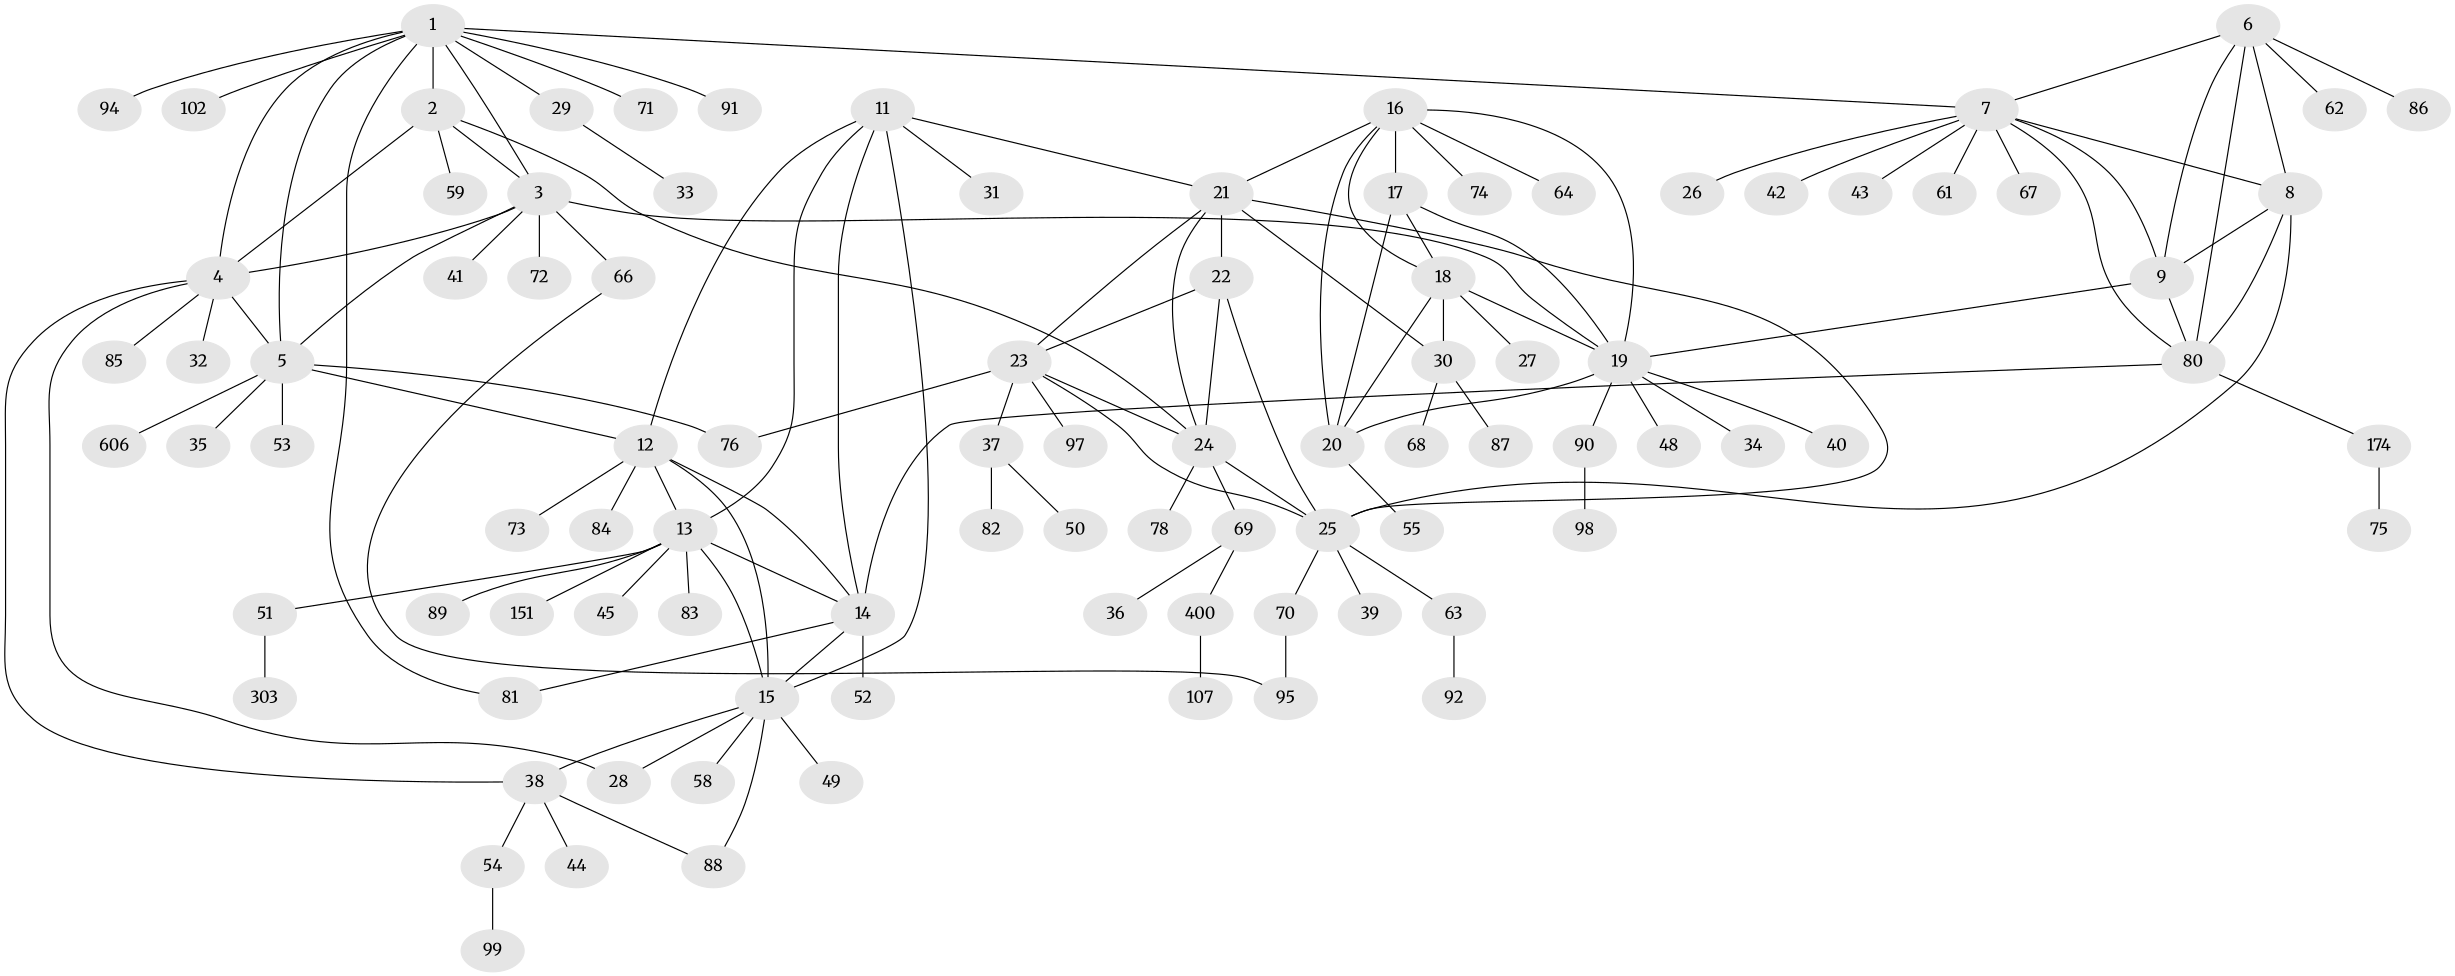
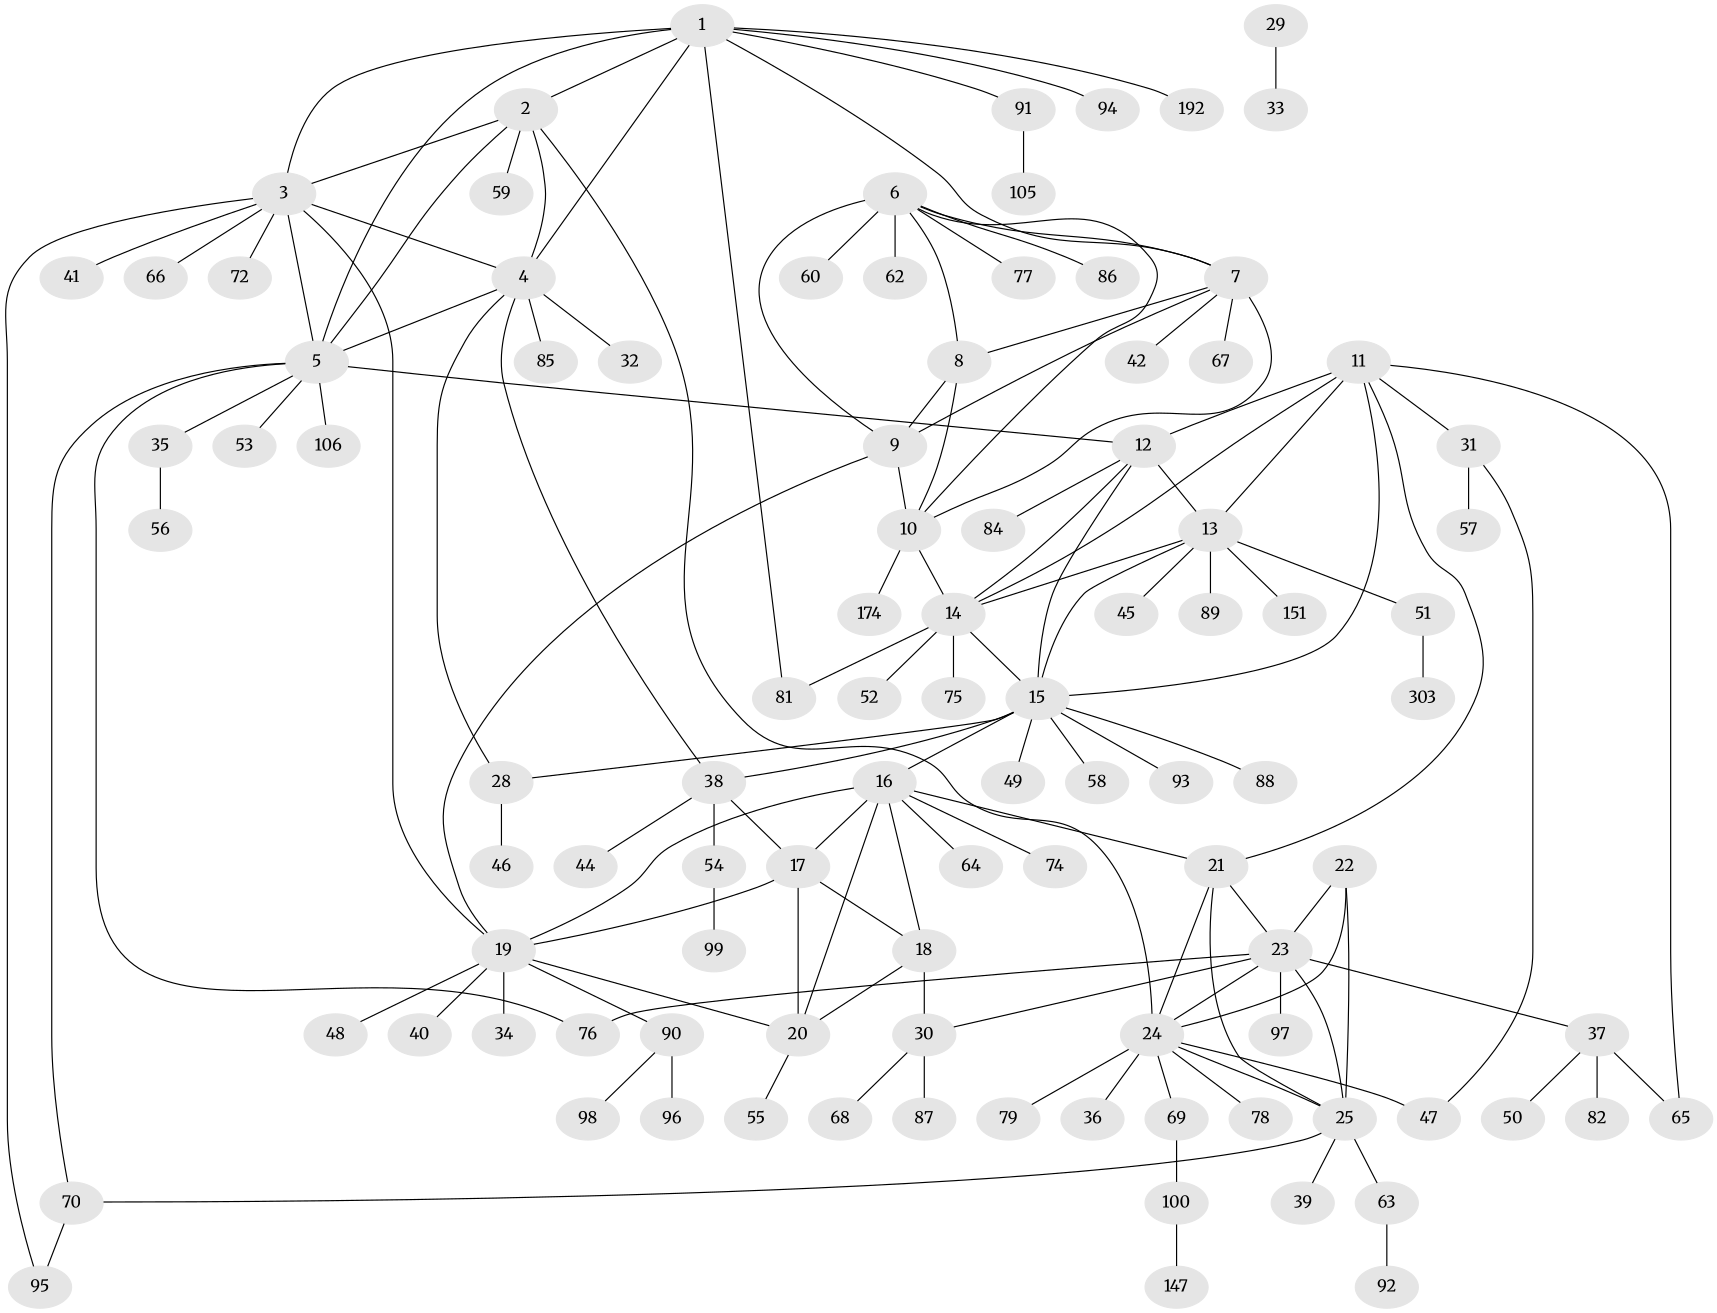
(497, 68) -> none
(194, 110) -> (1192, 110)
(646, 110) -> none
none -> (1024, 194)
(1692, 194) -> none
(1860, 194) -> none
(1945, 194) -> none
none -> (413, 230)
(1222, 236) -> none
none -> (811, 278)
none -> (1024, 278)
(1333, 278) -> (1102, 993)
(1532, 320) -> none
(1528, 362) -> none
(2193, 362) -> (909, 530)
(114, 446) -> (329, 446)
(2379, 488) -> (953, 657)
(1898, 507) -> none
none -> (160, 530)
(517, 530) -> none
none -> (1469, 530)
(1179, 572) -> (1122, 1077)
(690, 614) -> none
(1201, 614) -> (1177, 1203)
(572, 669) -> (7, 643)
none -> (52, 694)
(1201, 698) -> (1177, 1287)
none -> (961, 741)
none -> (1181, 783)
(624, 825) -> (756, 825)
none -> (501, 867)
none -> (672, 1119)
none -> (1008, 1119)
none -> (1429, 1119)
none -> (1681, 1119)
